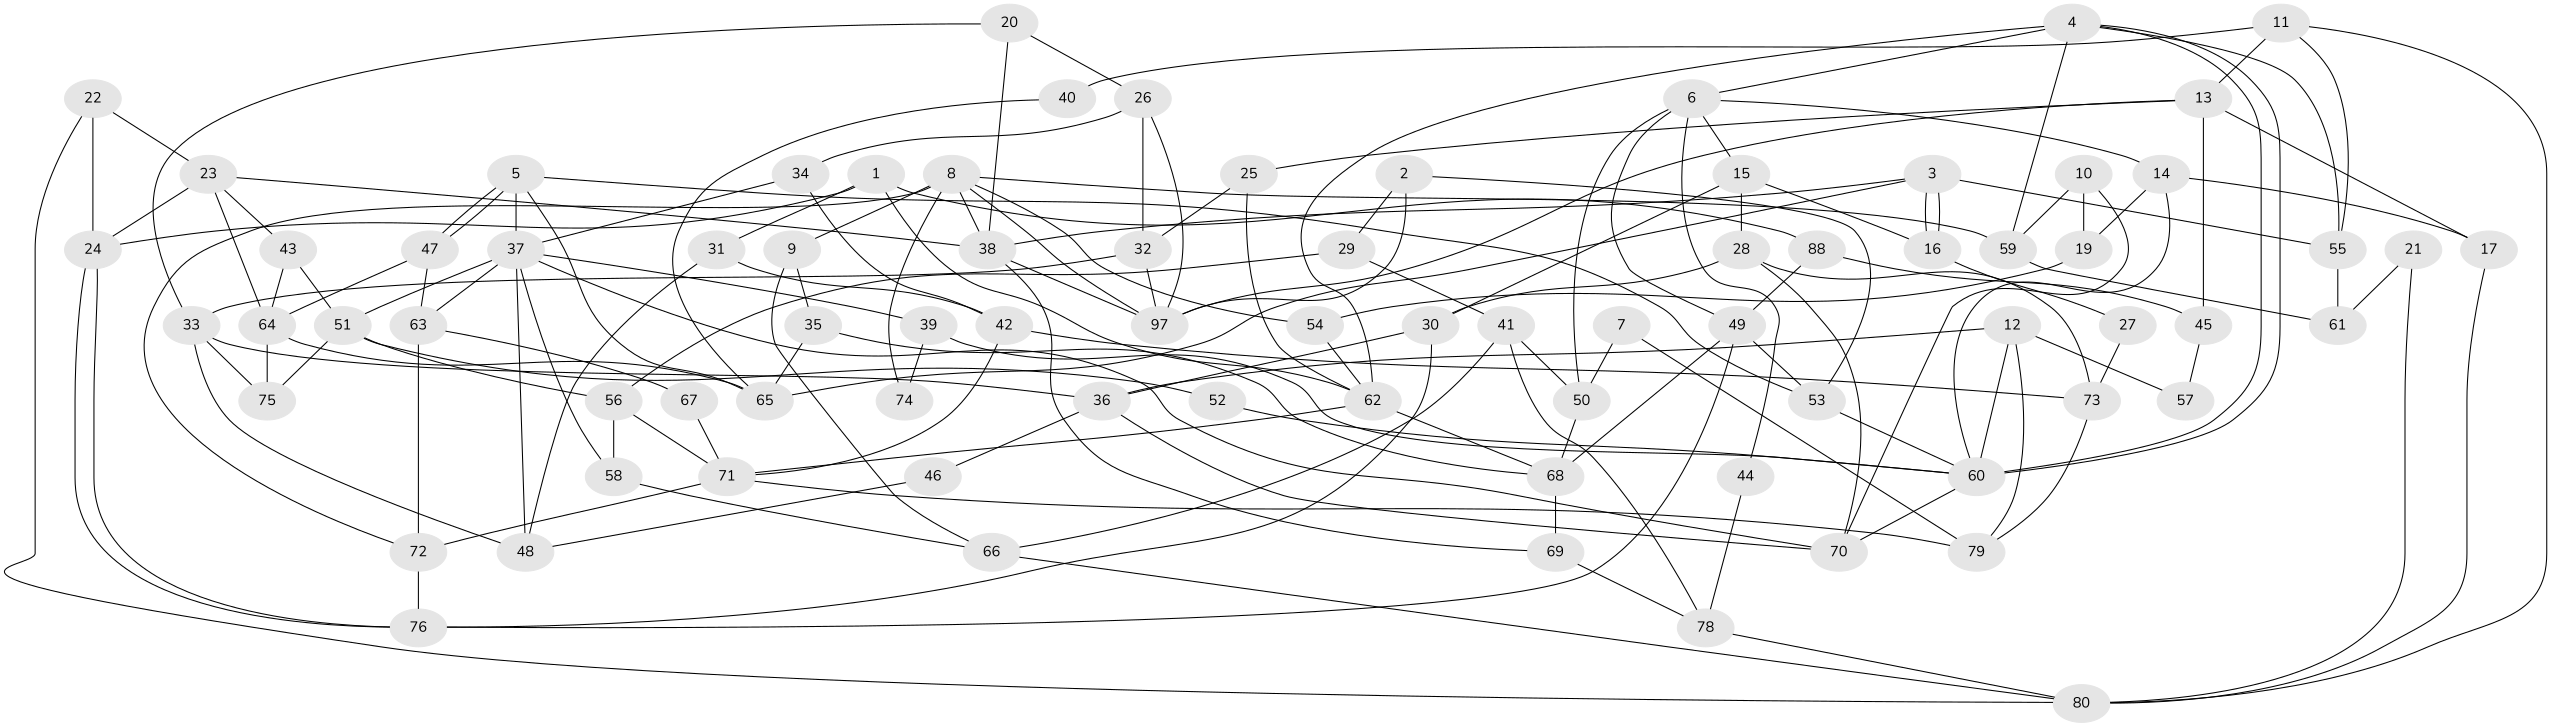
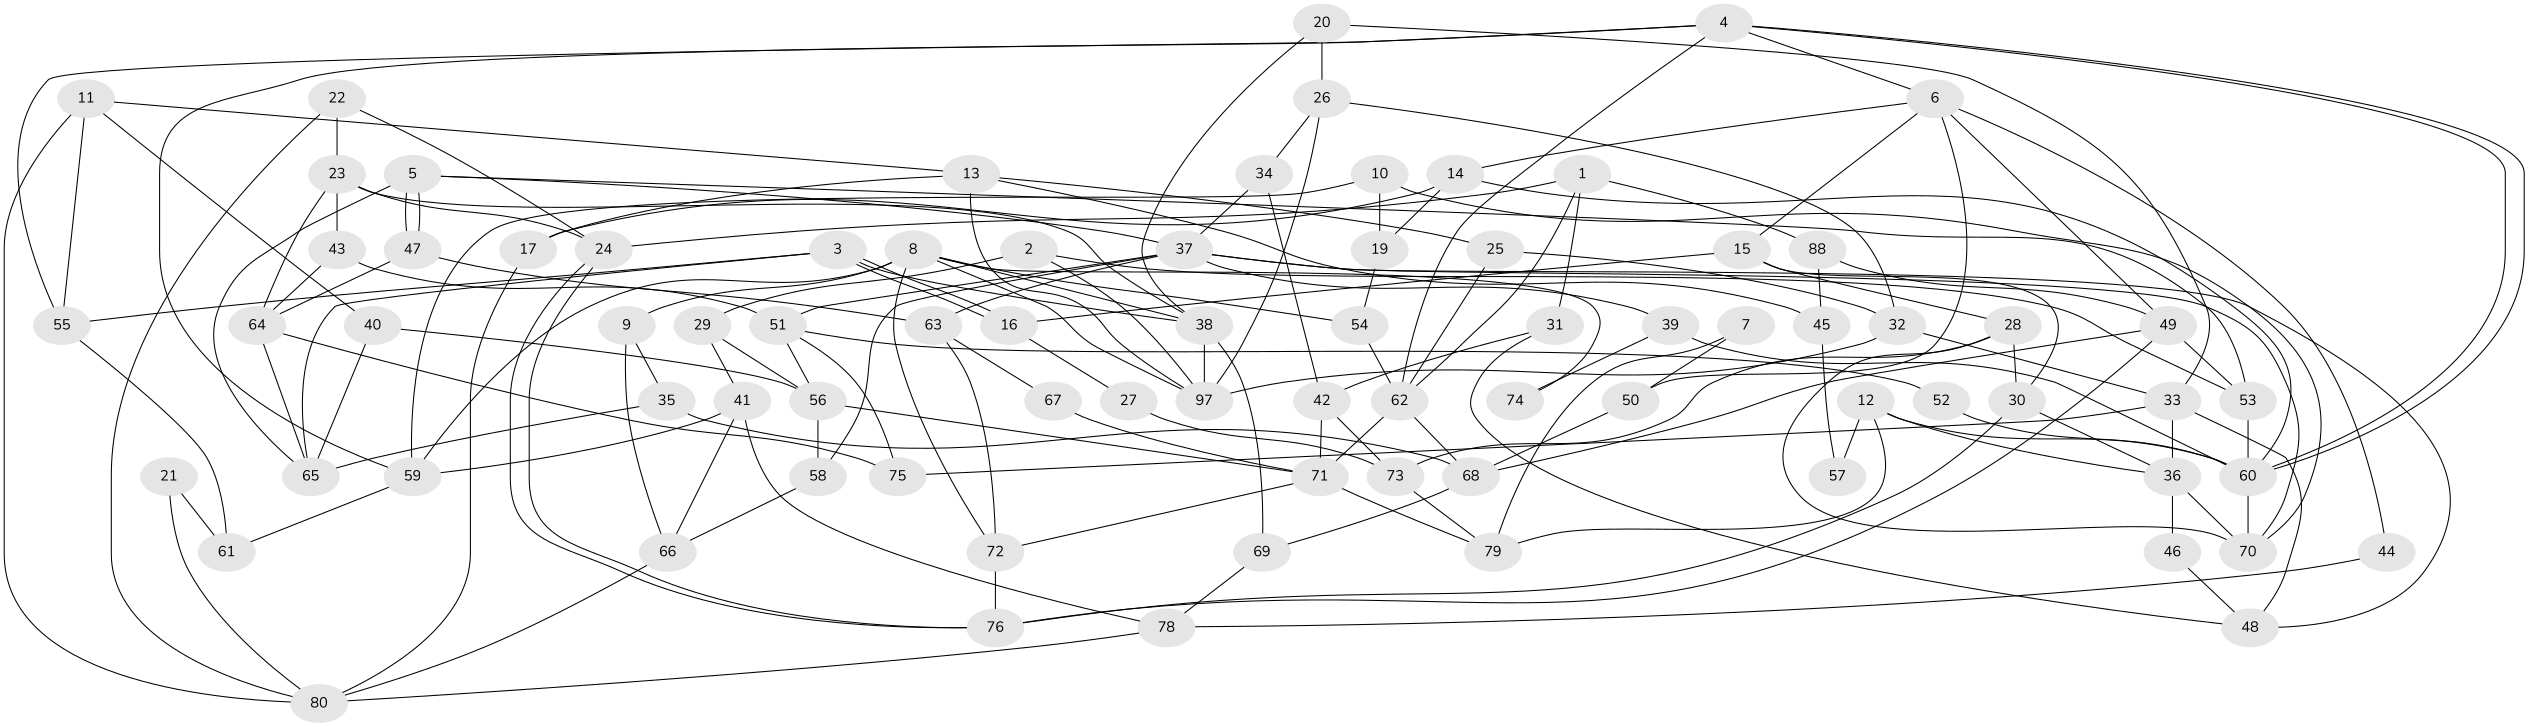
none -> (600, 352)
(1543, 362) -> (582, 451)
